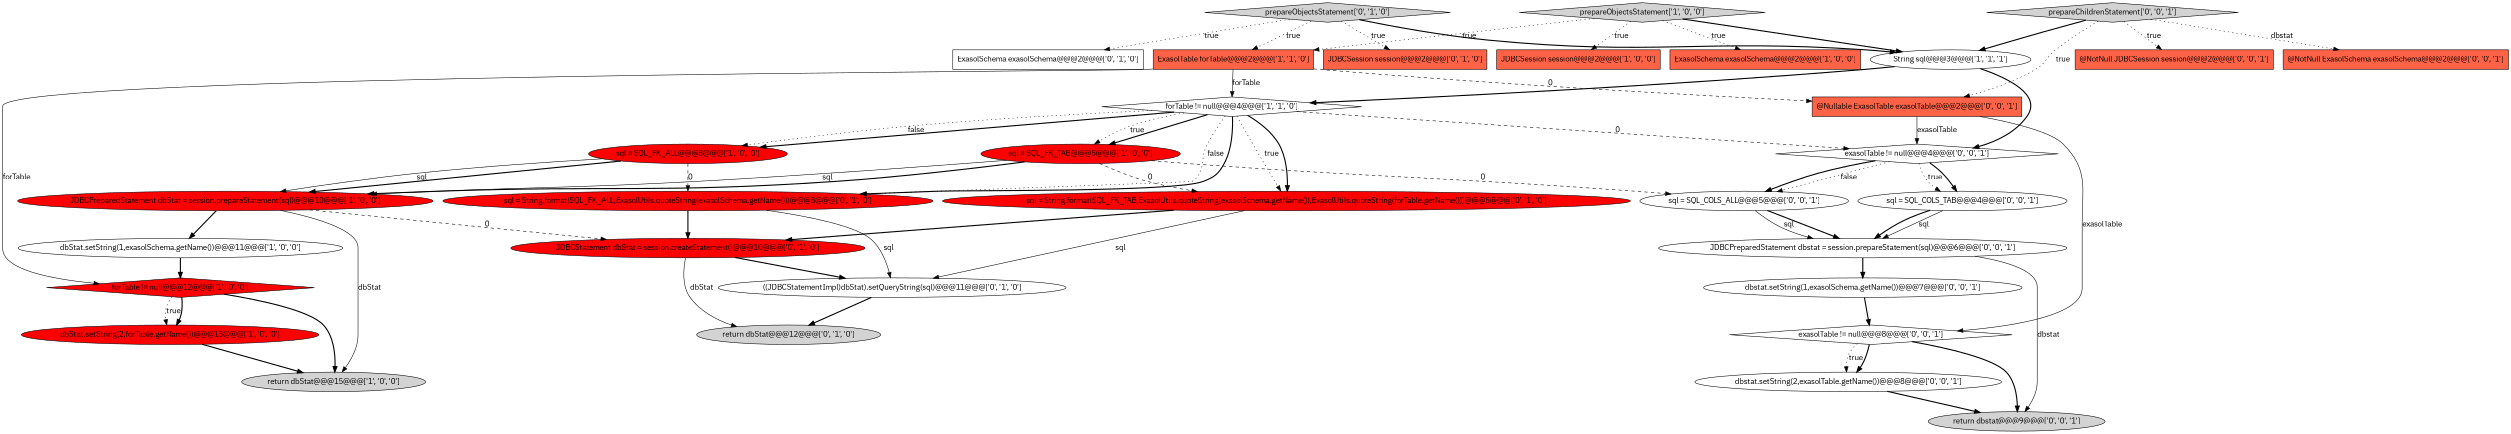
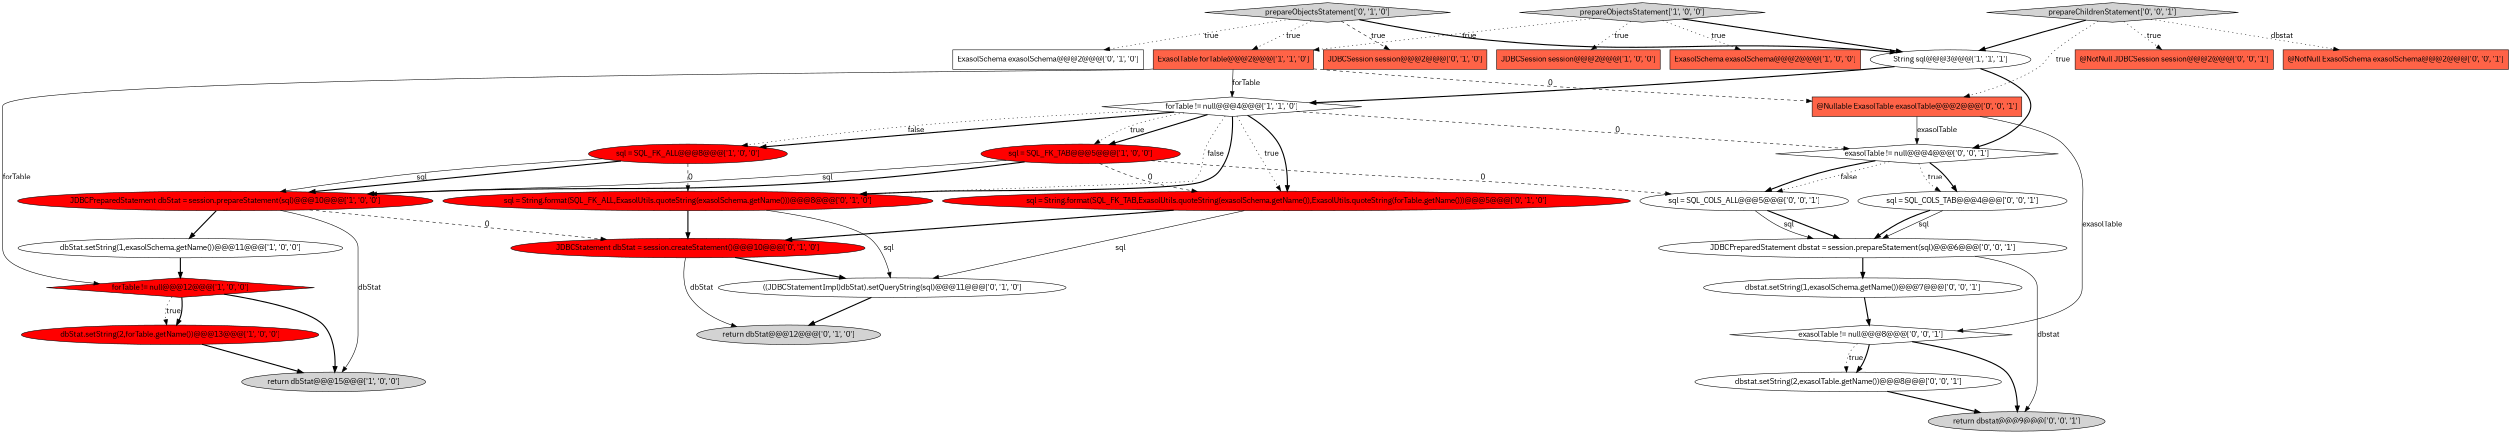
(1363, 34) -> (1363, 34)
